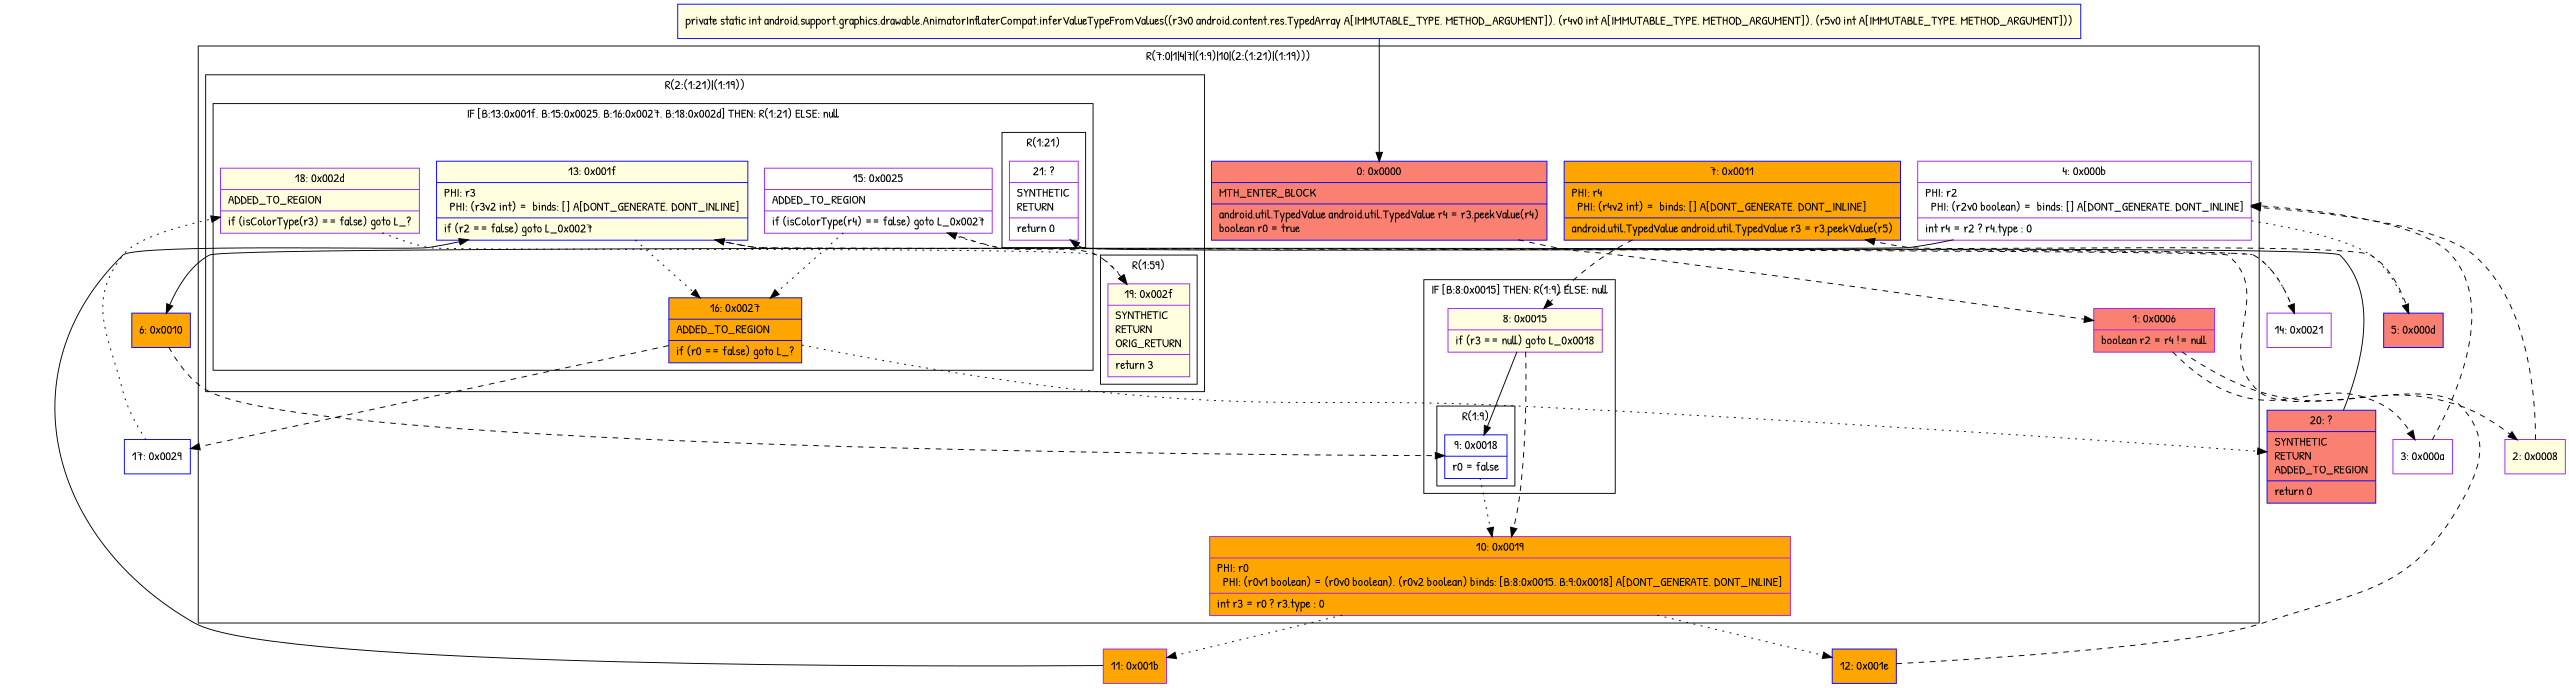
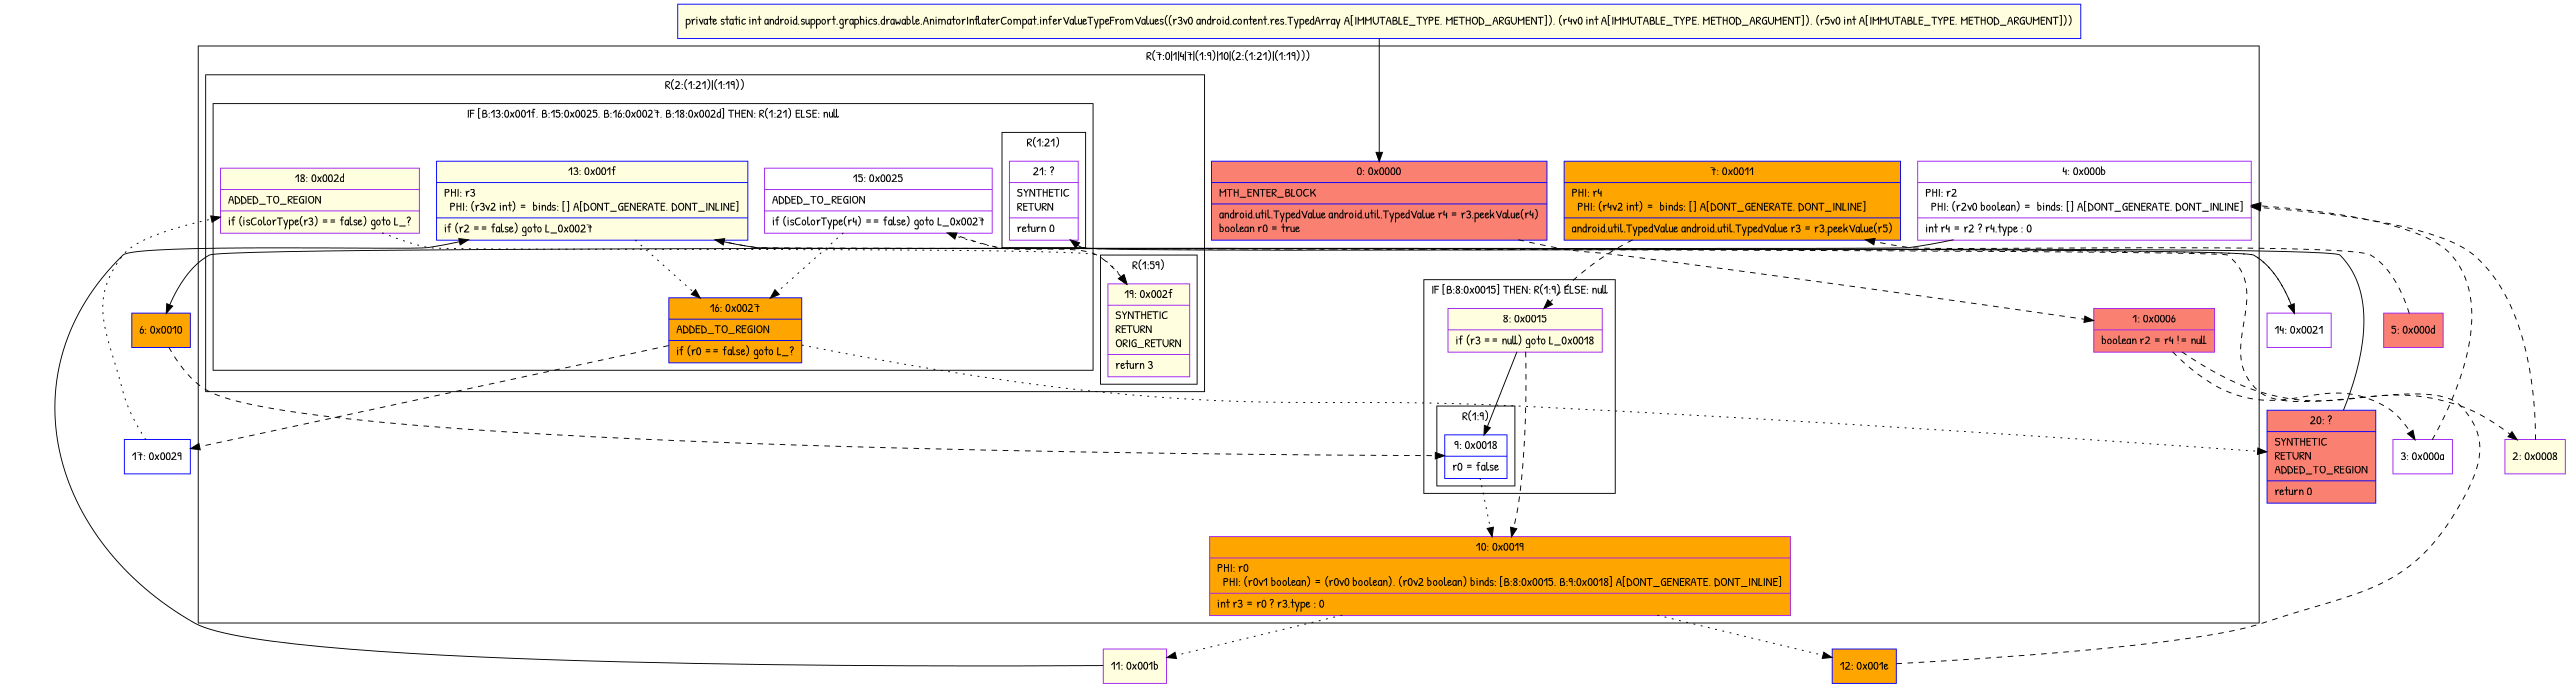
(2342, 242) -> none
(1516, 249) -> (1516, 249)
(2413, 330) -> (2413, 330)
(1135, 666) -> (1135, 666)
